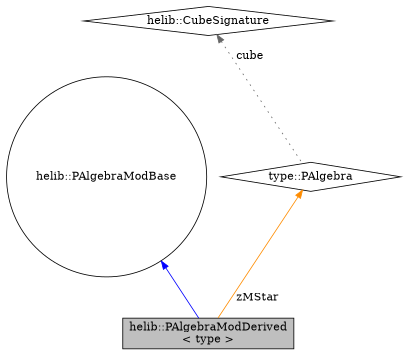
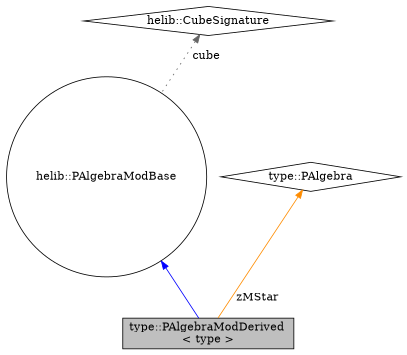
(262, 102) -> (178, 67)
(208, 333) -> (208, 333)
